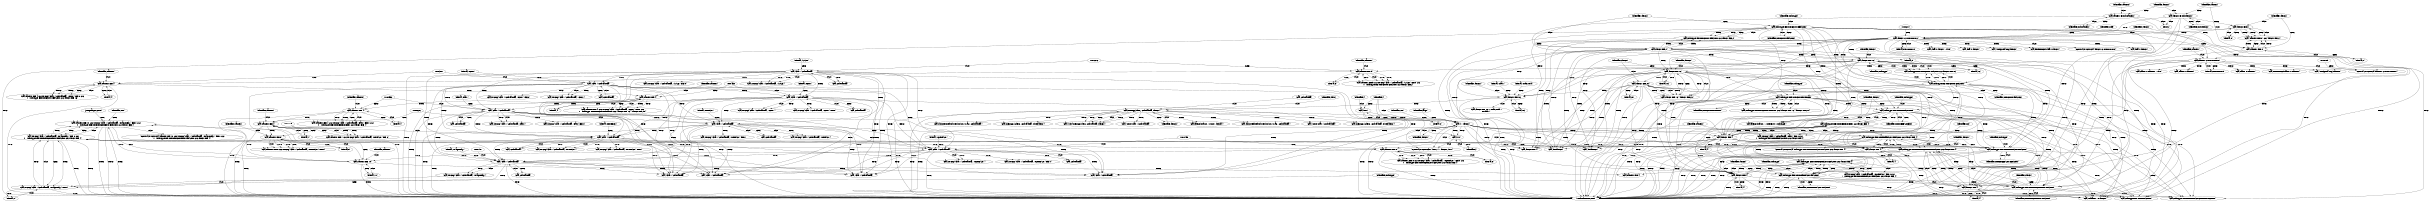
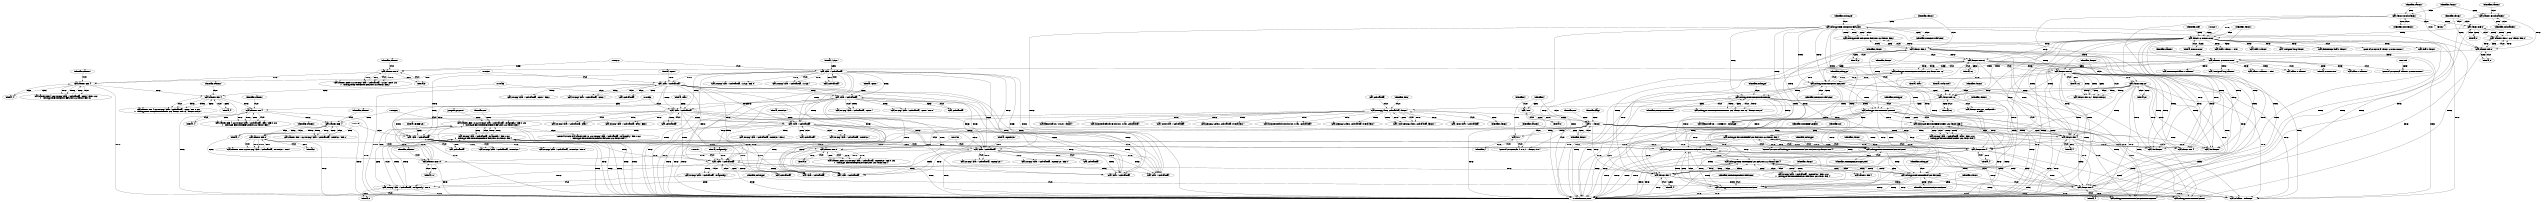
(1920, 62) -> (1871, 53)
(1898, 118) -> none
(2029, 192) -> none
